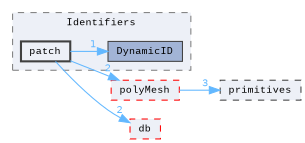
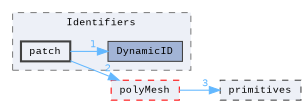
(145, 129) -> none
